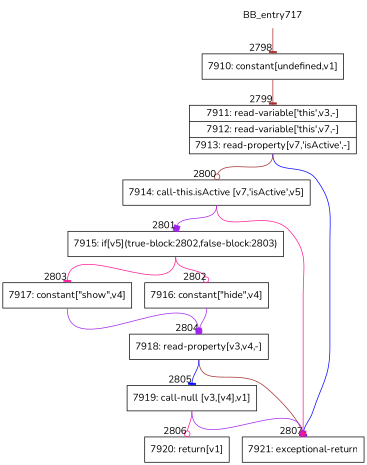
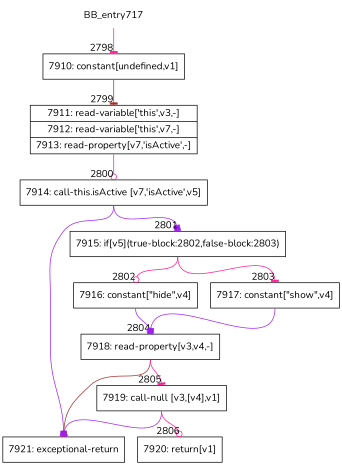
(273, 39) -> (114, 39)
(248, 167) -> (114, 164)
(330, 280) -> none
(303, 285) -> (50, 299)
(196, 371) -> (155, 371)
(245, 425) -> (114, 424)
